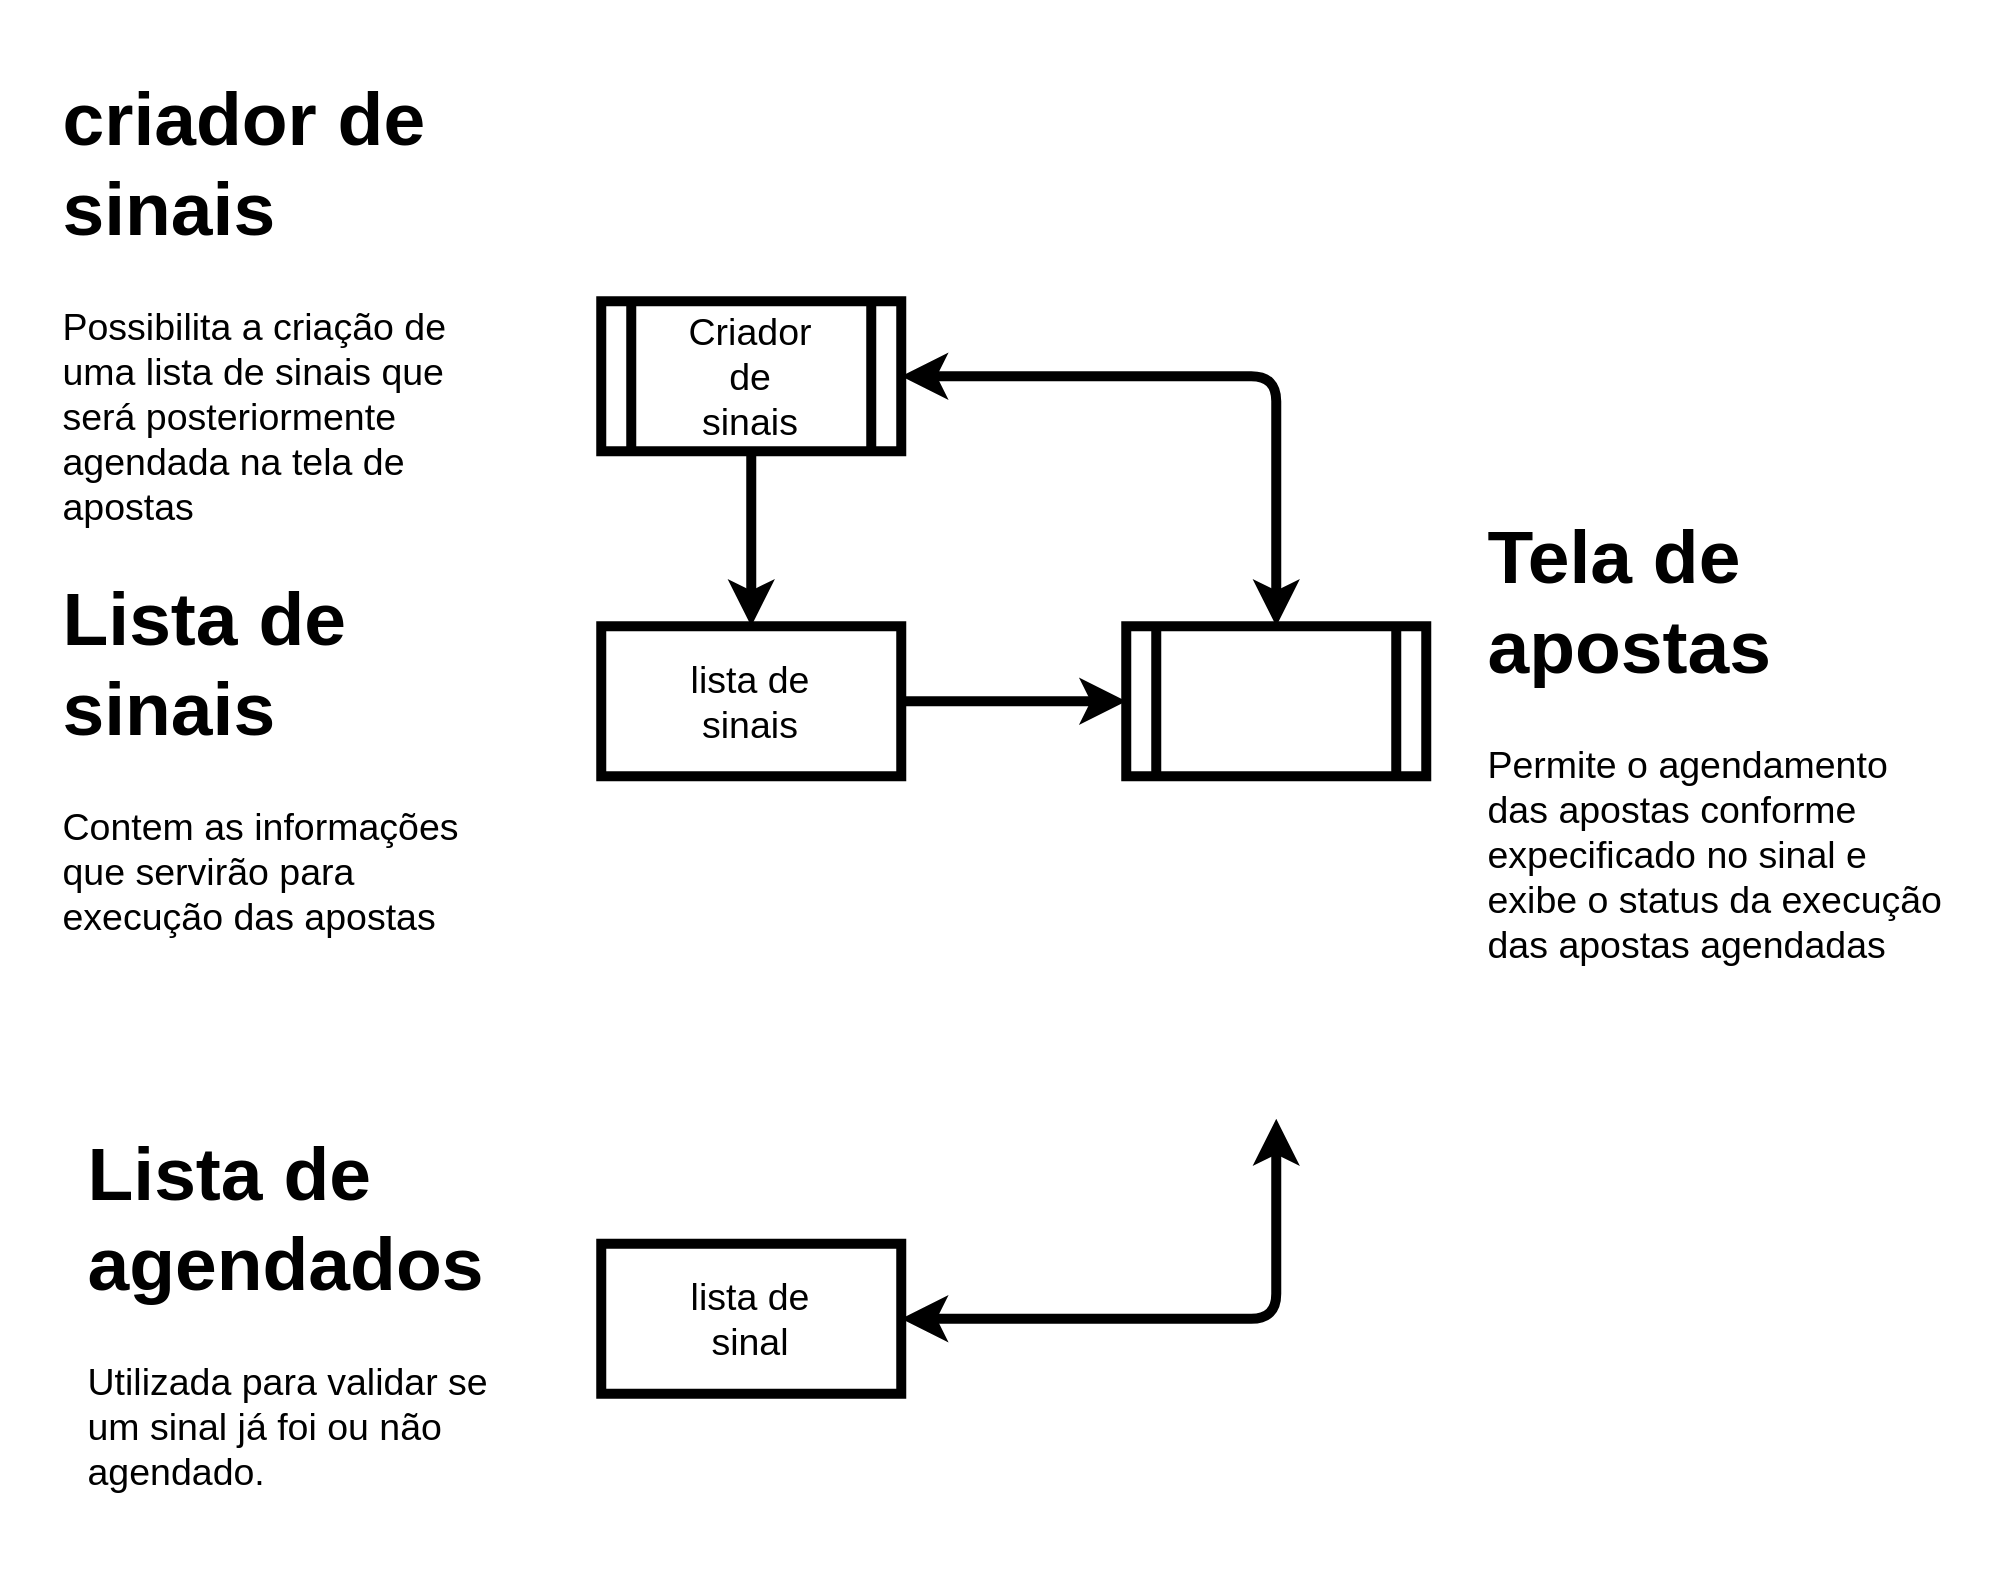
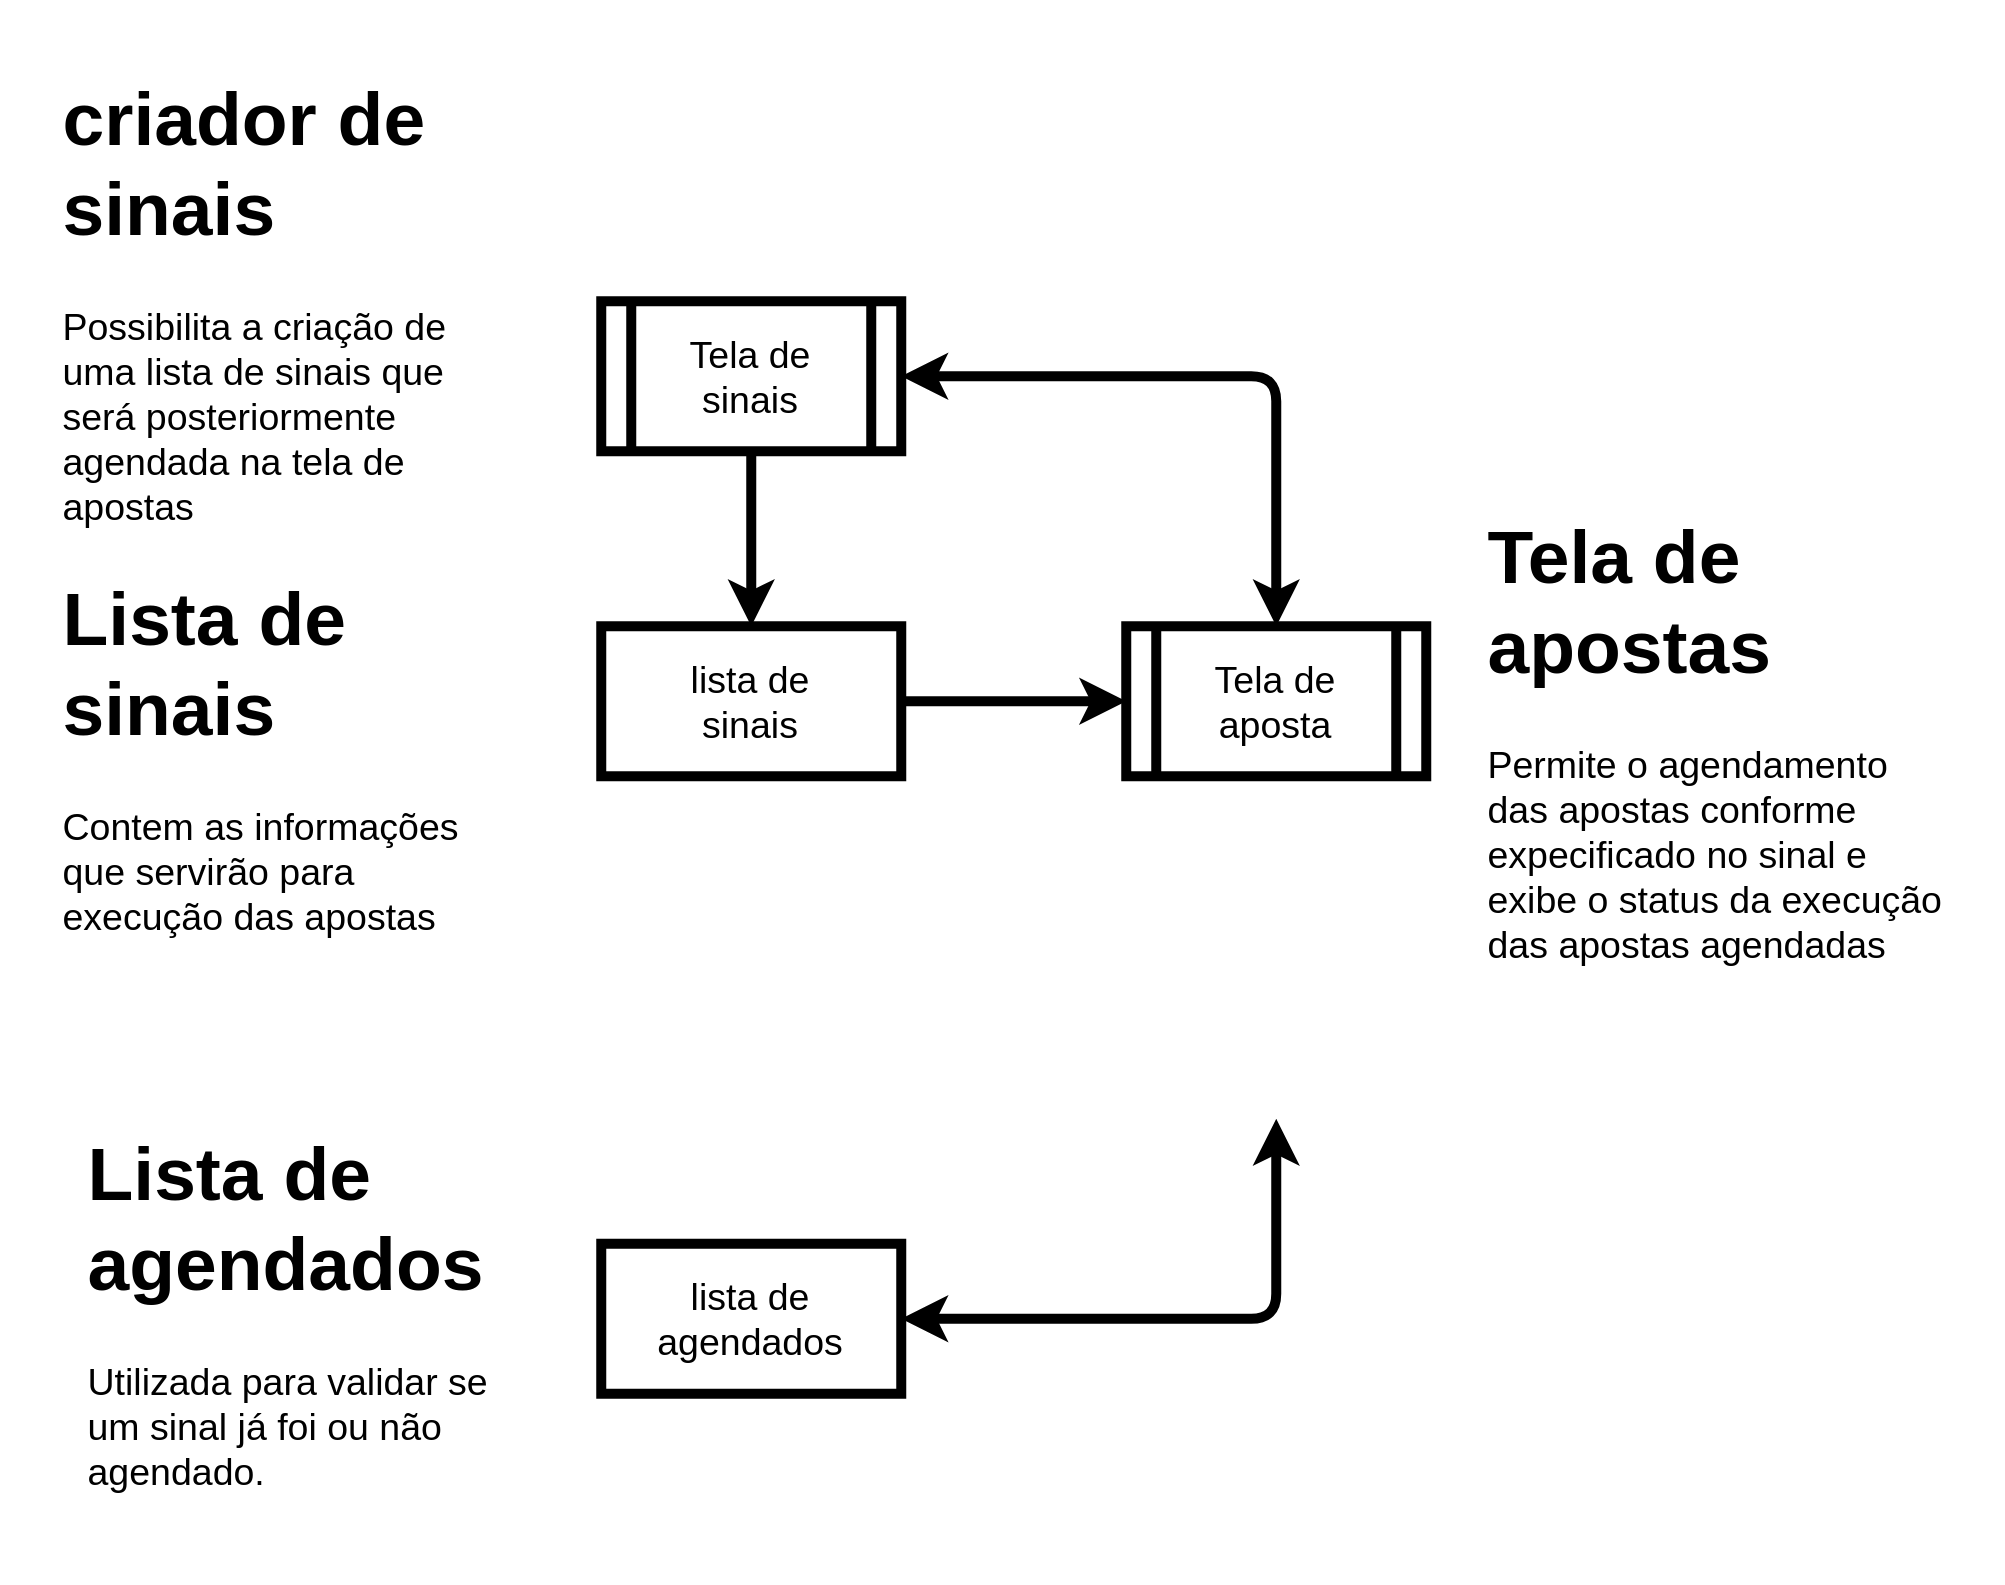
(751, 376) -> (751, 376)
none -> (1276, 701)
(751, 1319) -> (751, 1319)
